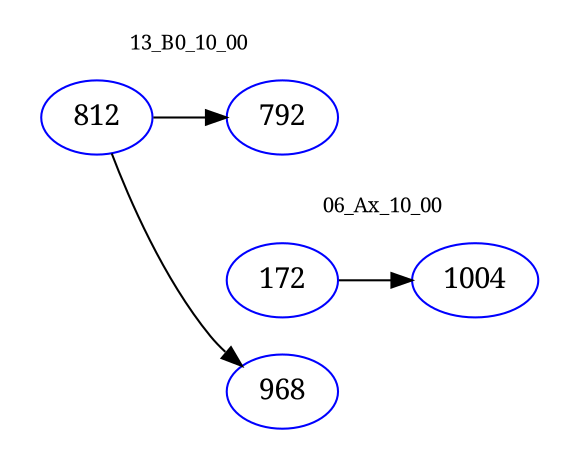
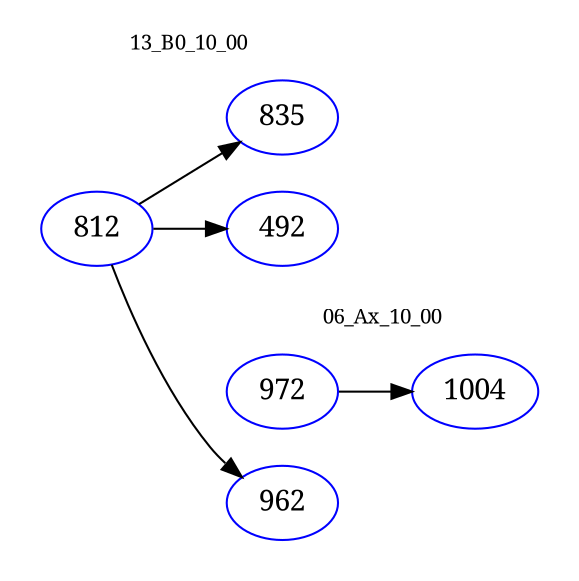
none -> (282, 117)
(282, 117) -> (282, 229)
(282, 280) -> (282, 392)
(282, 392) -> (282, 503)
